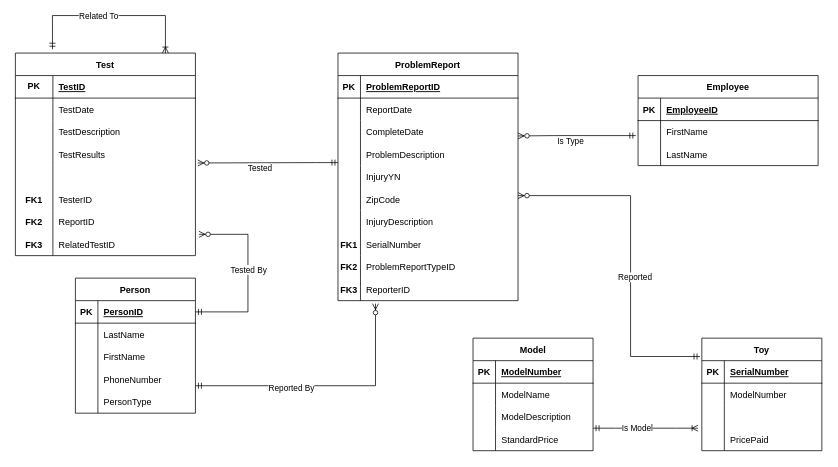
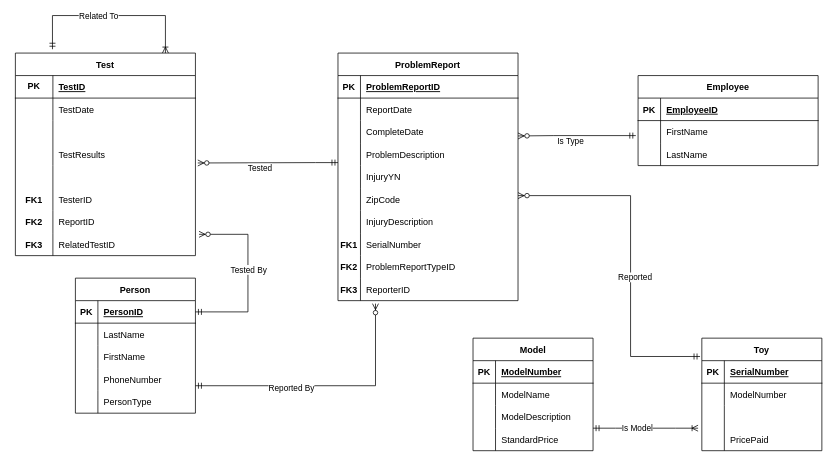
(124, 132) -> none
